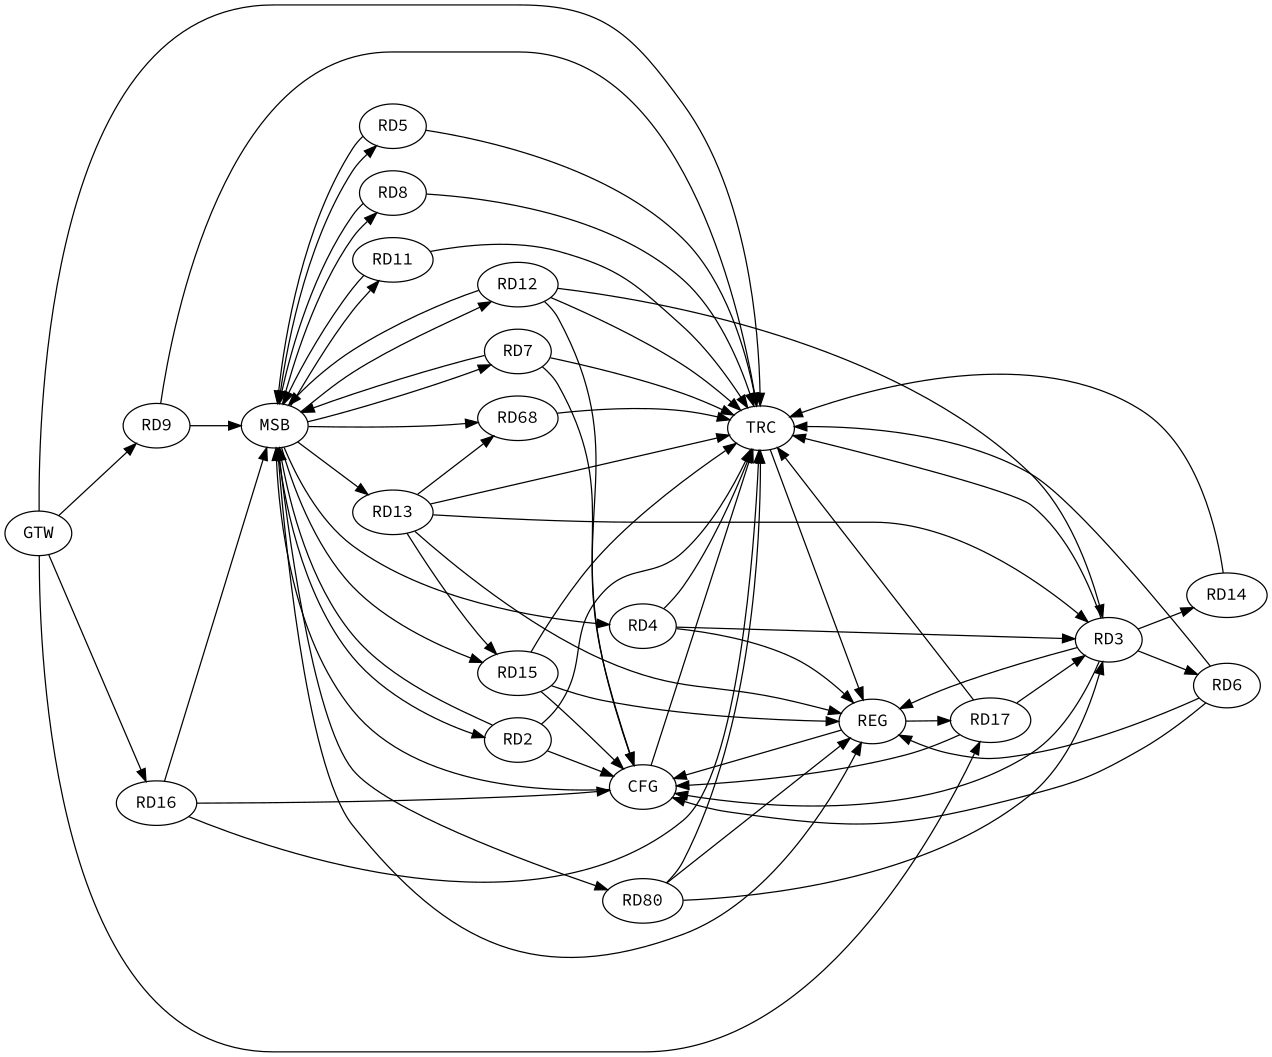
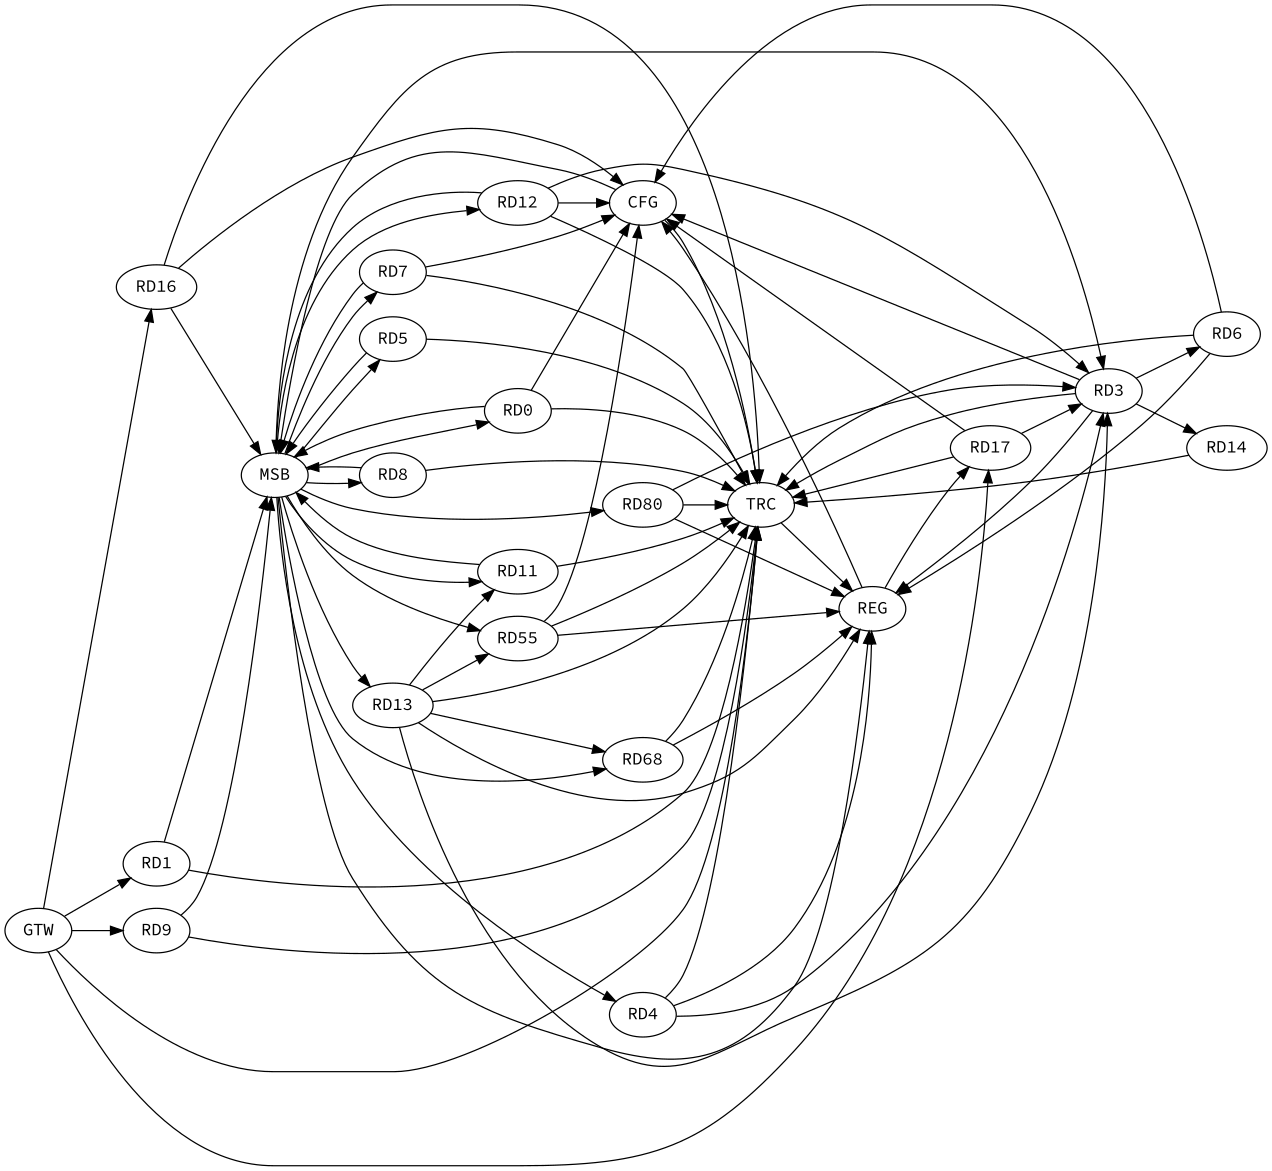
none -> (609, 52)
none -> (446, 640)
(518, 673) -> (518, 639)
none -> (761, 695)
(518, 740) -> (518, 411)
none -> (157, 864)
